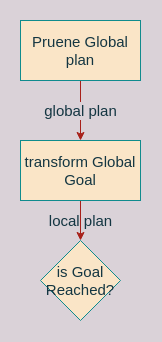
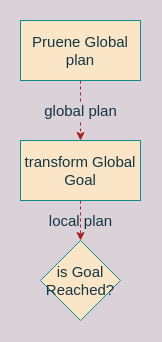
(81, 90) -> (81, 90)
(81, 216) -> (81, 216)
